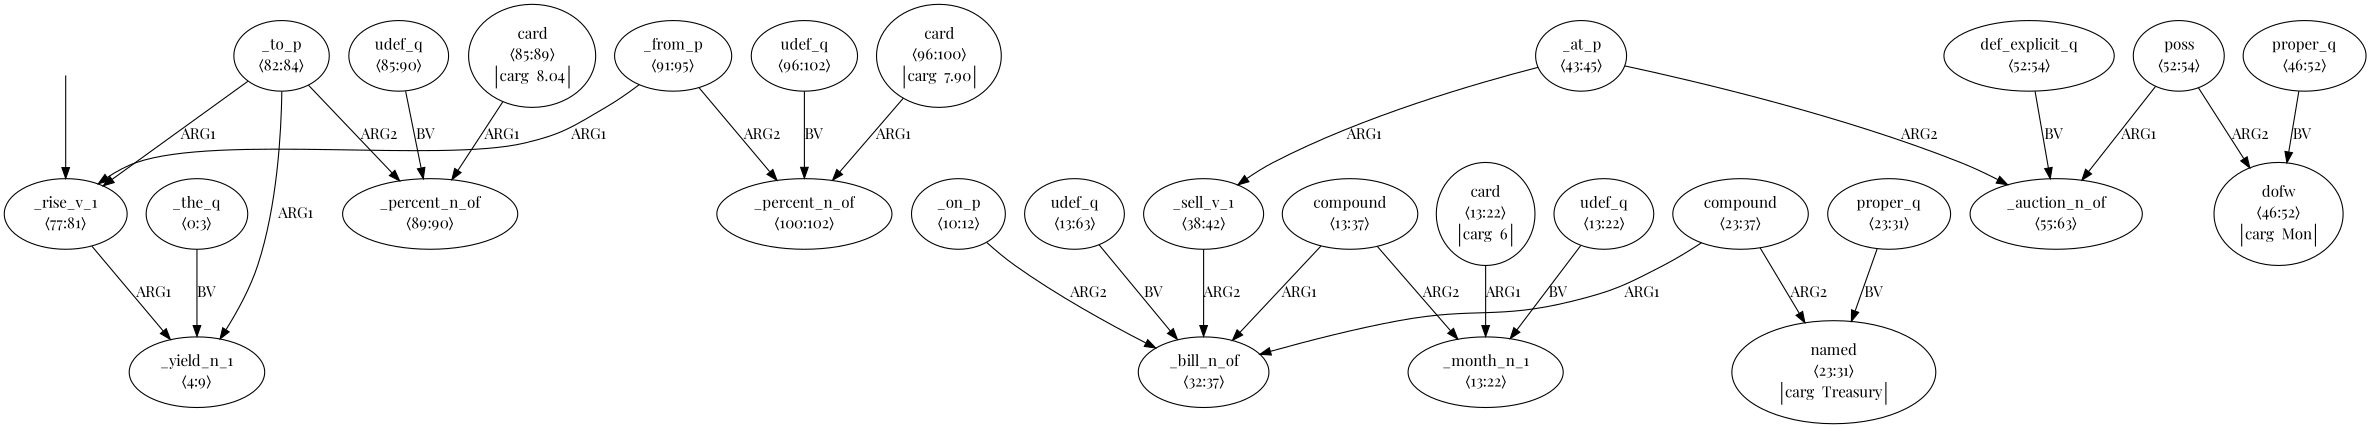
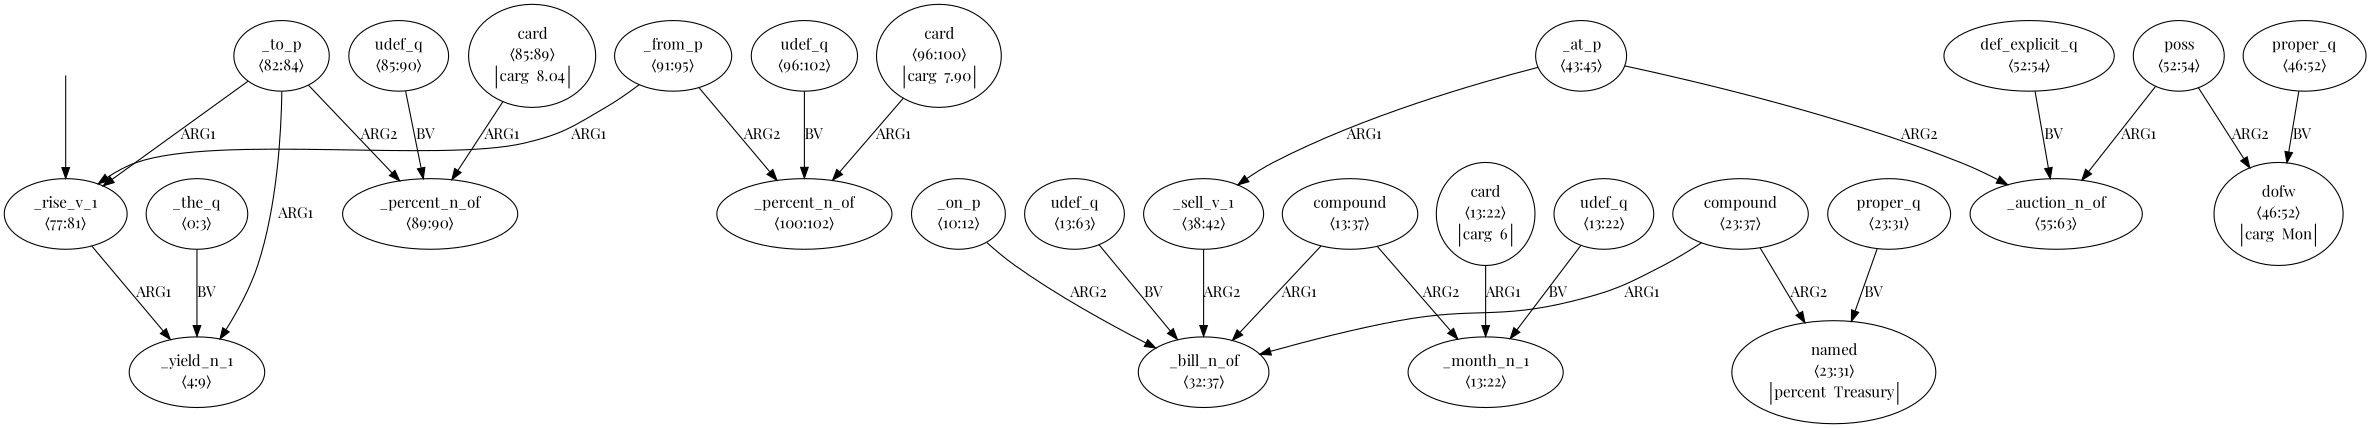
(1800, 393) -> (1801, 393)
